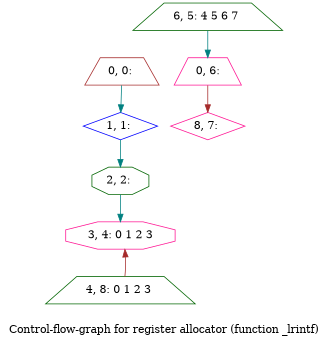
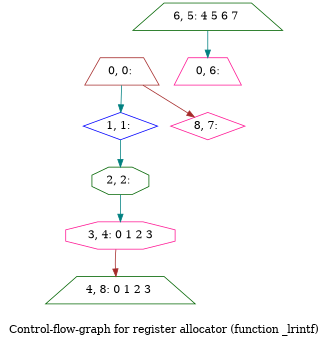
(208, 95) -> (165, 99)
(125, 267) -> (115, 259)
